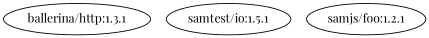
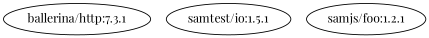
(77, 19) -> (77, 19)
